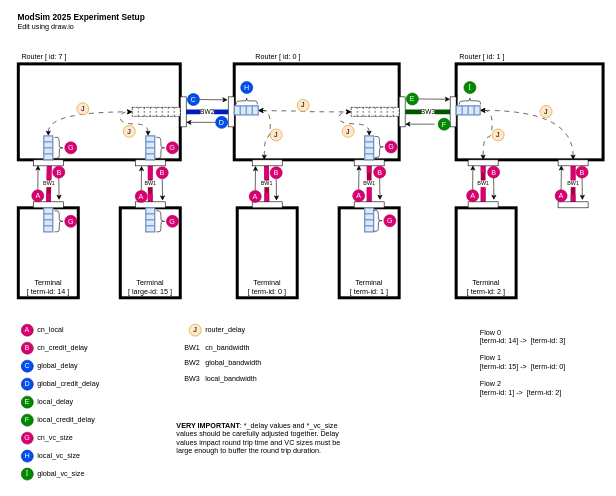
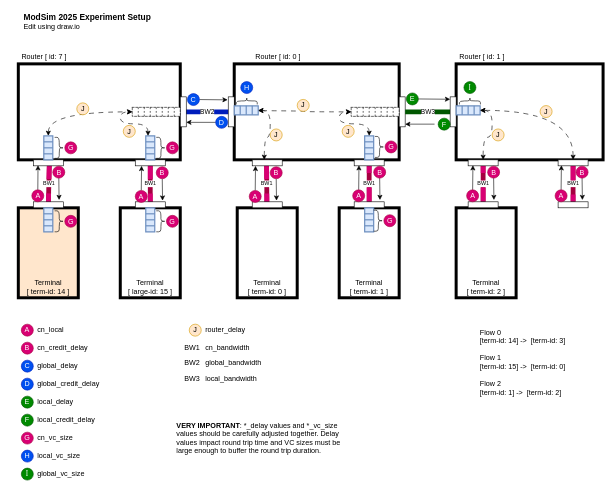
(92, 21) -> (98, 21)
(48, 253) -> (48, 253)
